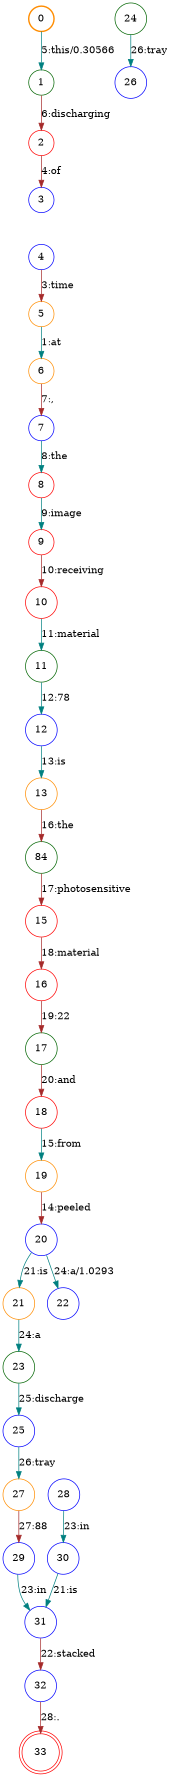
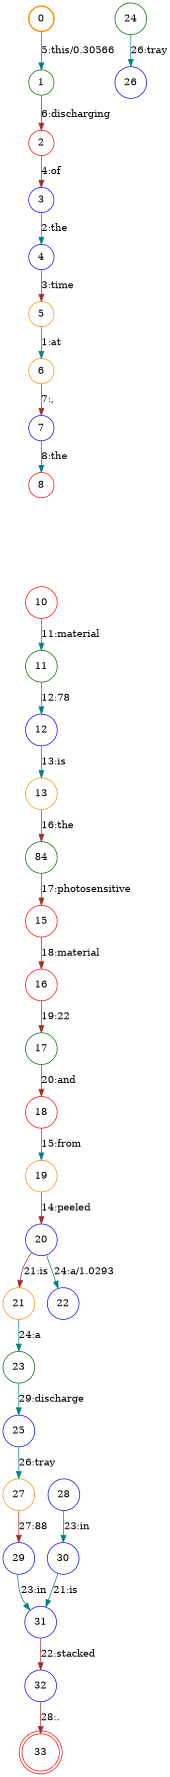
none -> (41, 225)
(41, 542) -> none
(24, 1266) -> (24, 1266)
(52, 1399) -> (52, 1399)
